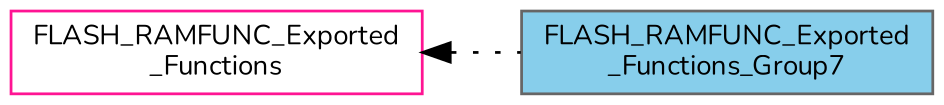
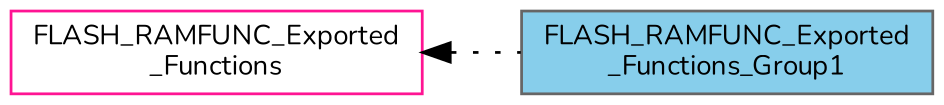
(727, 52) -> (727, 52)
